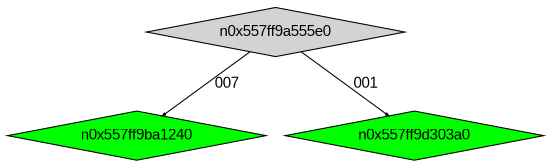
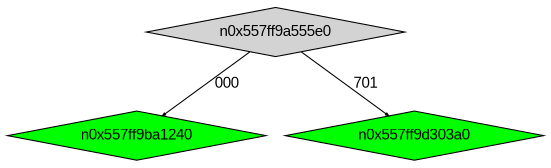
(227, 84) -> (227, 84)
(366, 84) -> (366, 84)
